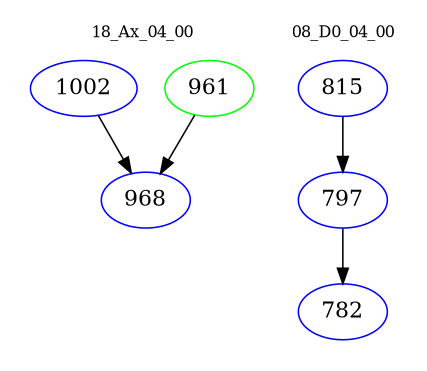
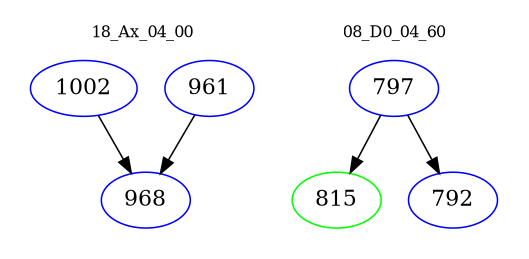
(344, 33) -> (395, 33)
(209, 88) -> (209, 88)
(343, 88) -> (337, 200)
(343, 137) -> (369, 137)
(343, 312) -> (453, 200)
